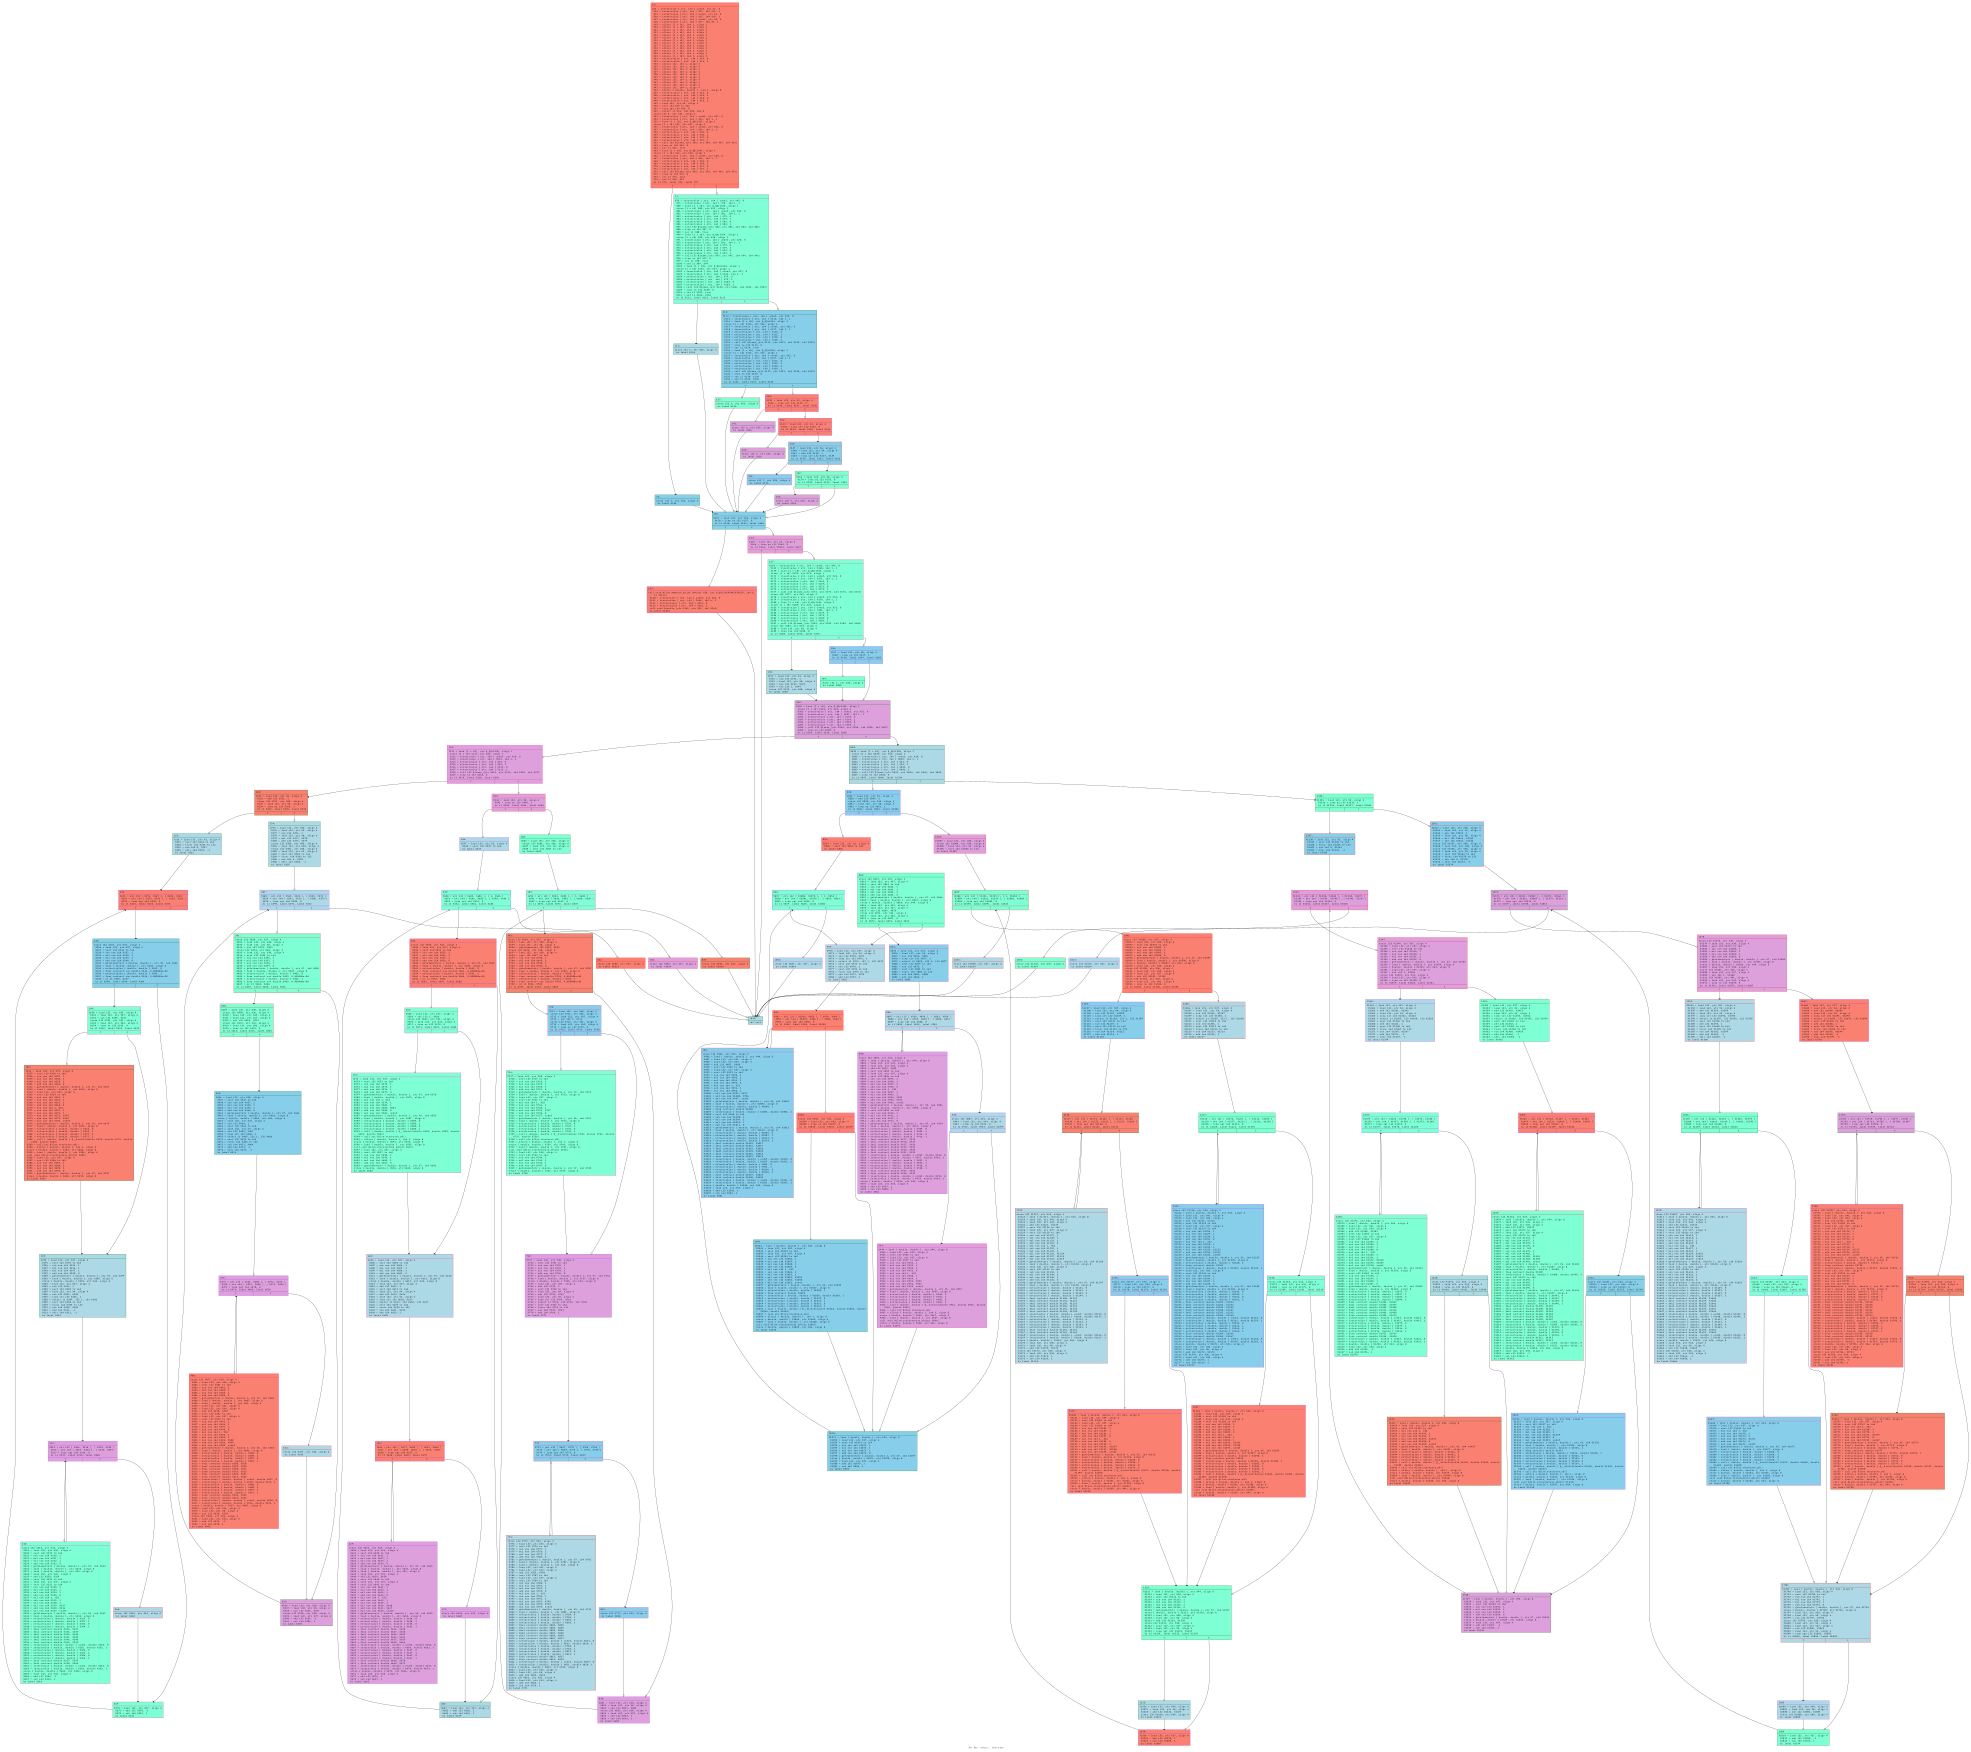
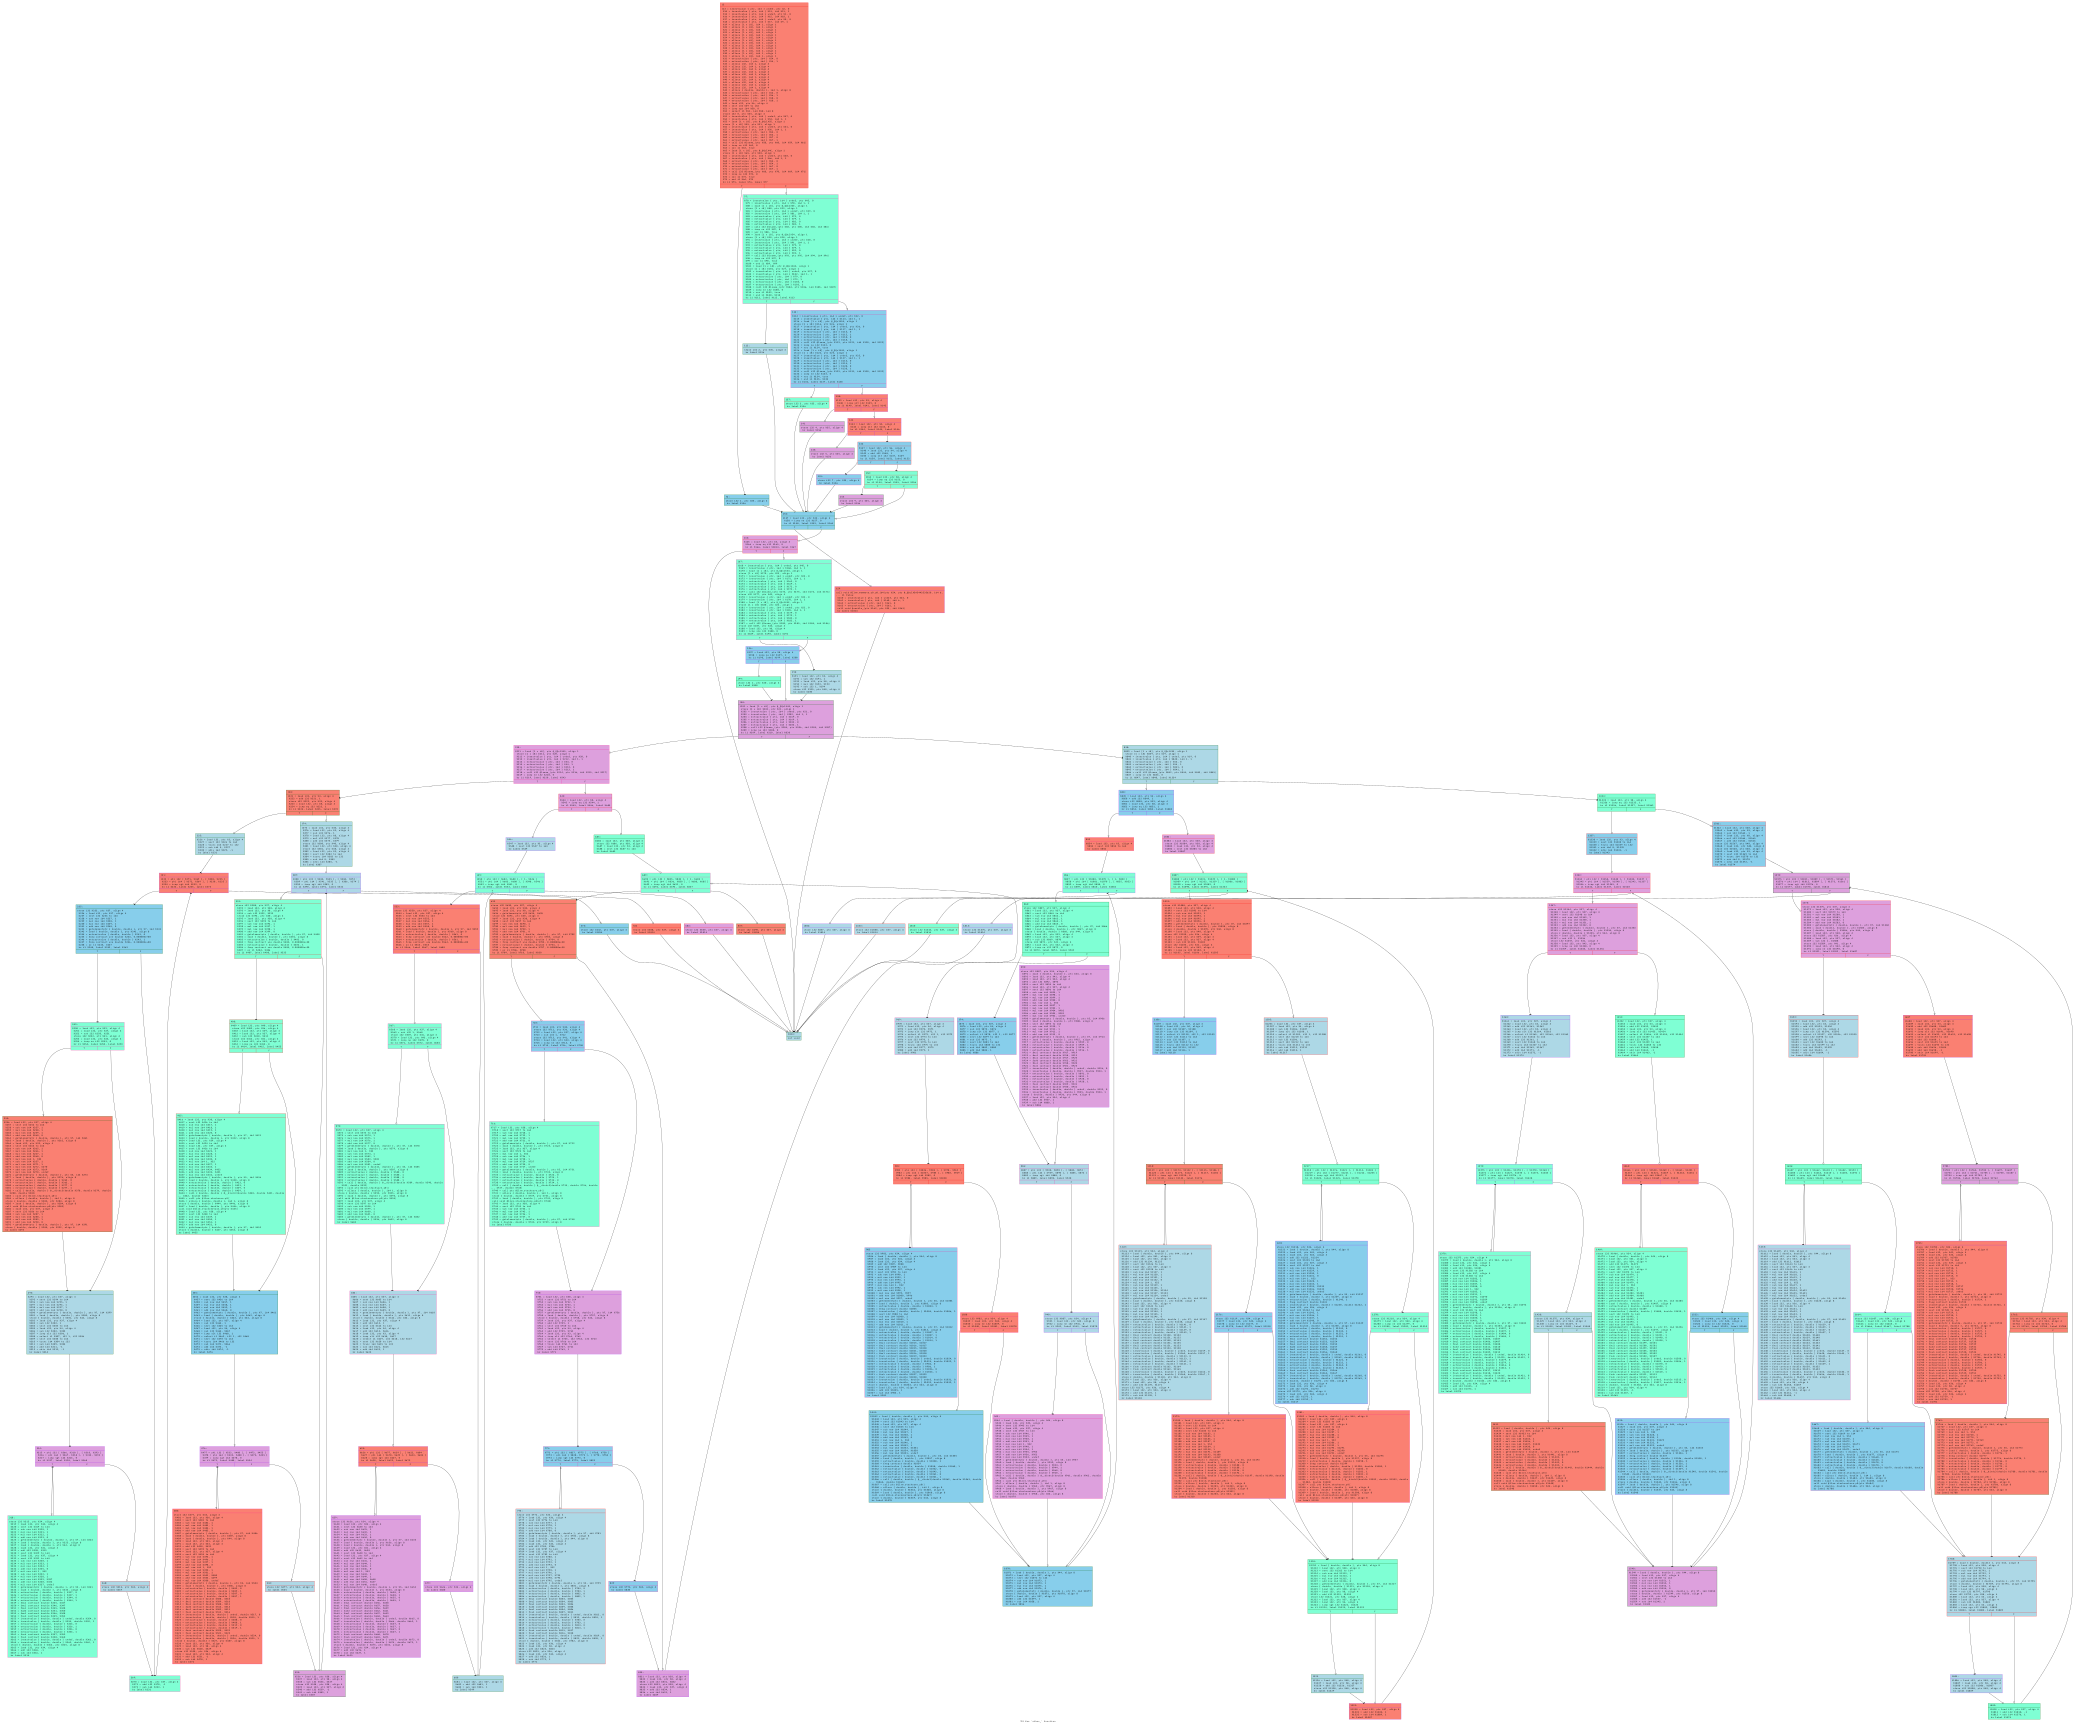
(769, 349) -> (839, 349)
(811, 927) -> (1057, 894)
none -> (604, 929)
(902, 1040) -> none
none -> (231, 1174)
